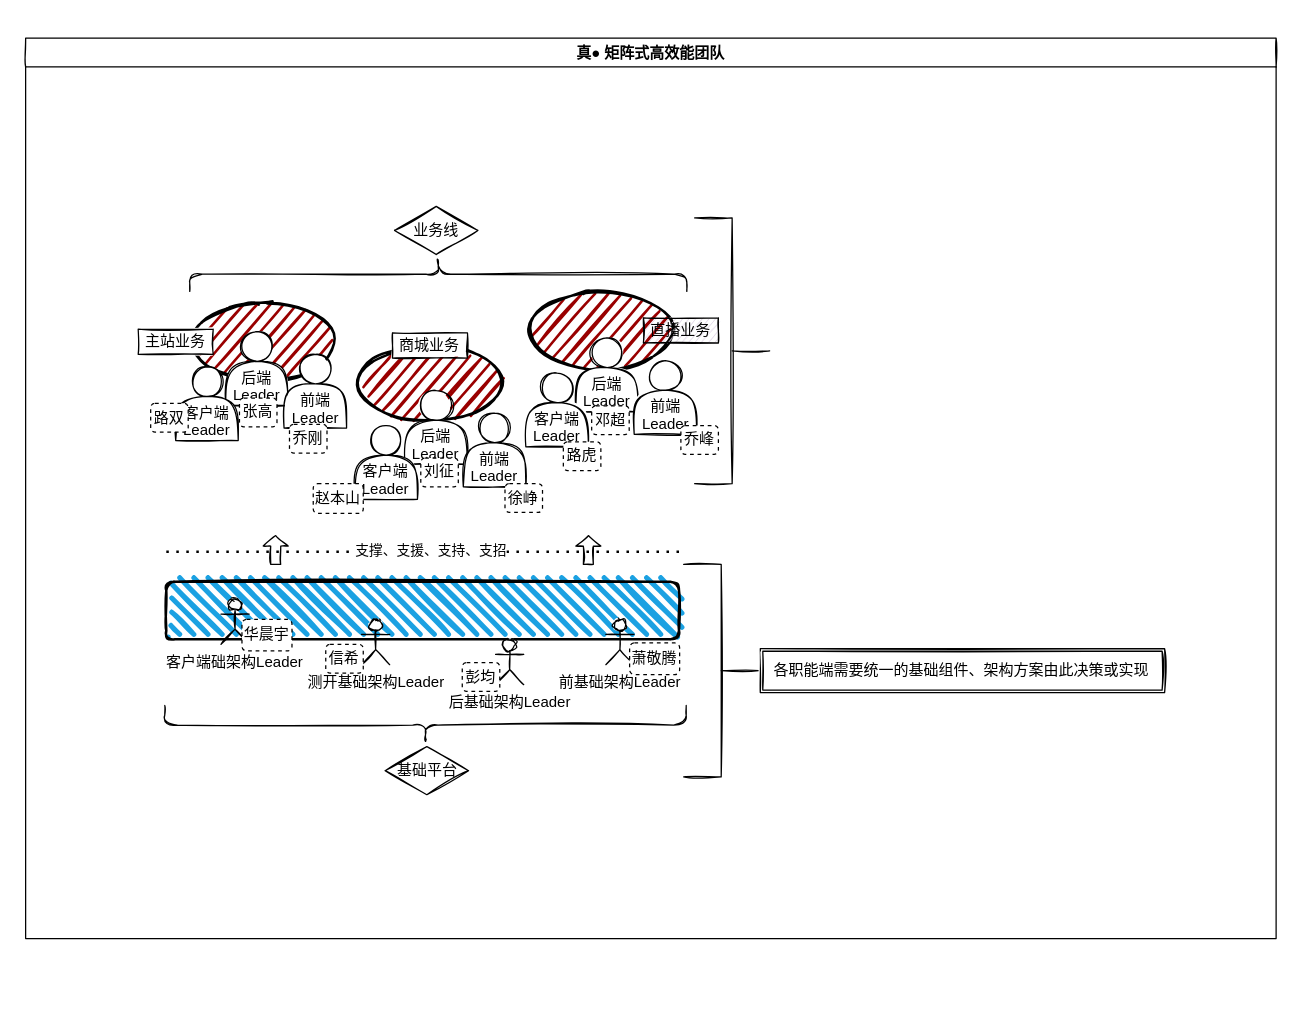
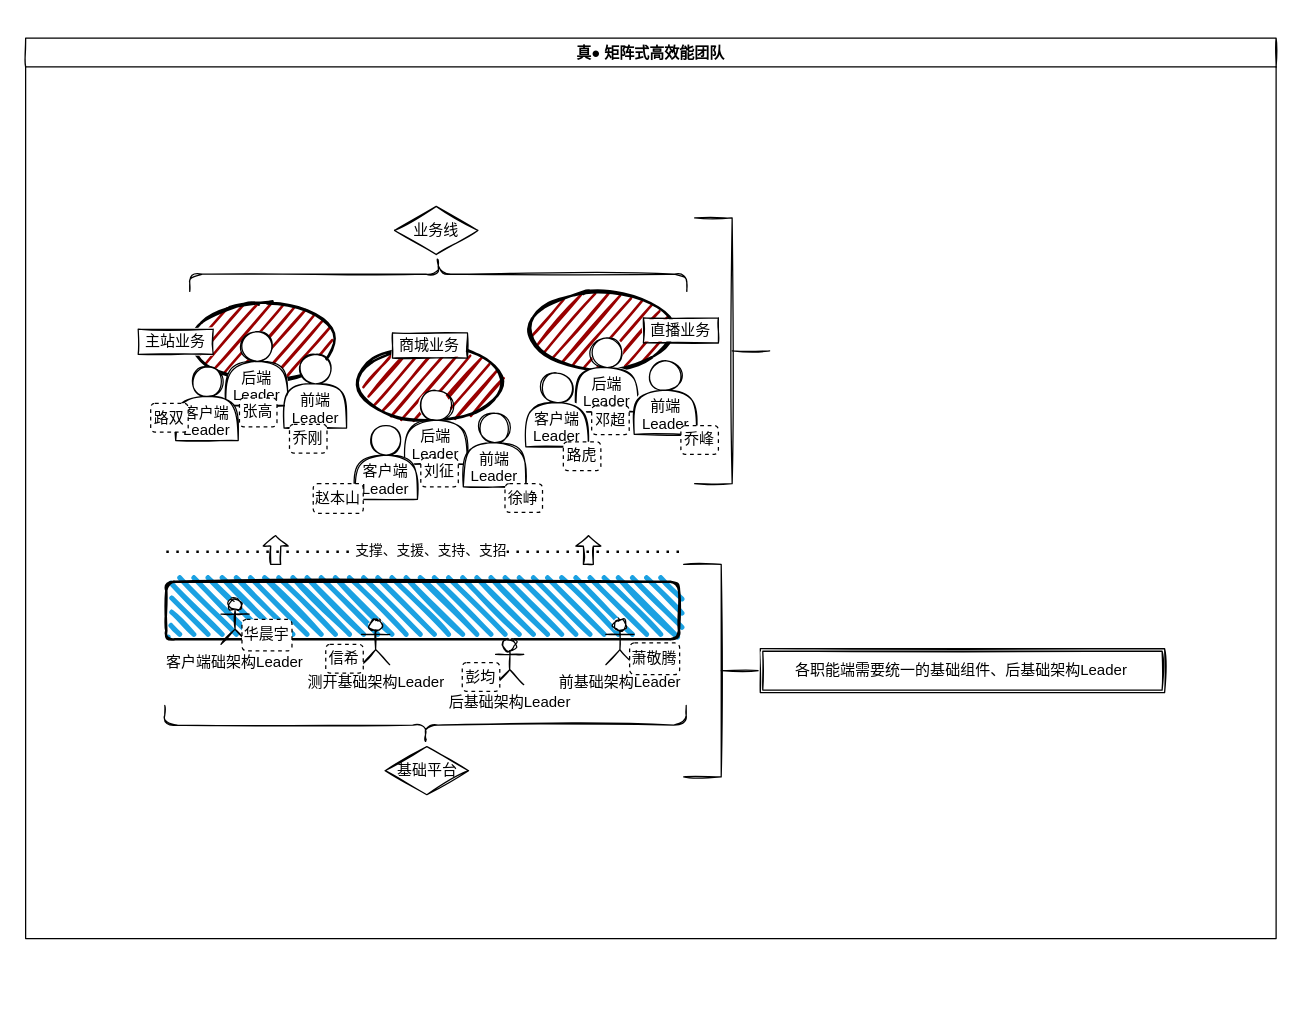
(681, 330) -> (681, 330)
(961, 671) -> (961, 671)
